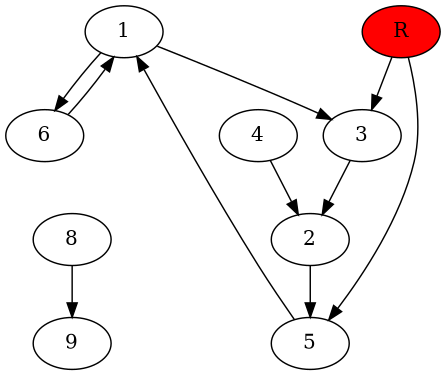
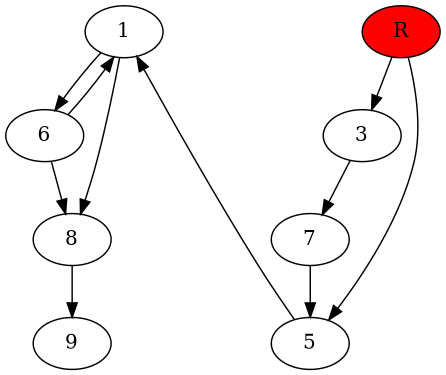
(238, 79) -> (105, 130)
(258, 136) -> none
none -> (57, 181)
(310, 240) -> (310, 240)
